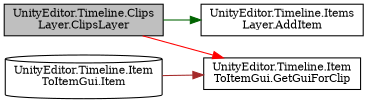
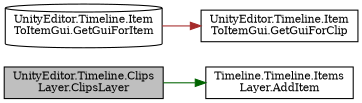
(282, 20) -> (280, 83)
(178, 45) -> none
(84, 77) -> (84, 26)
